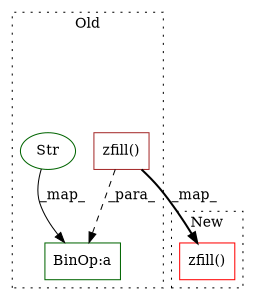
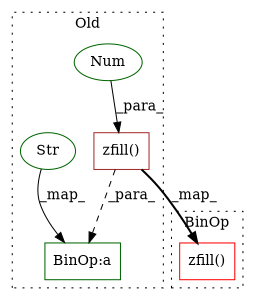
none -> (108, 62)
(207, 223) -> (207, 223)
